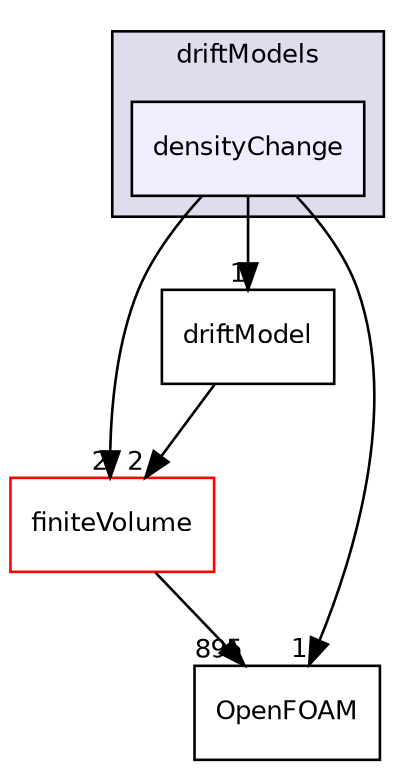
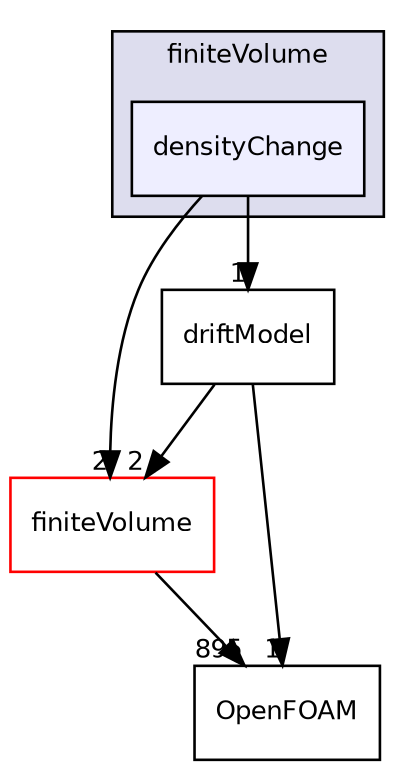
(248, 56) -> (248, 56)
(373, 412) -> (266, 511)
